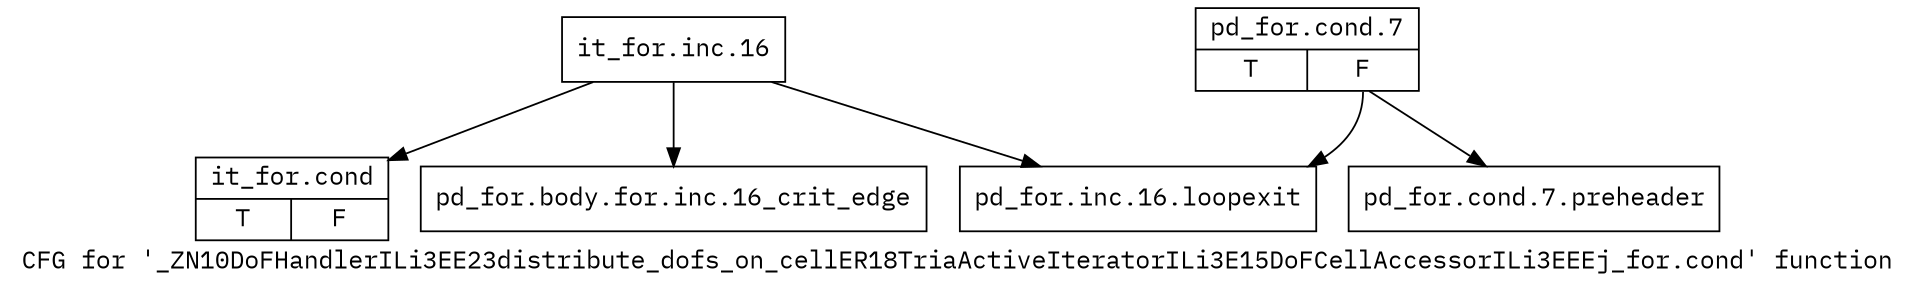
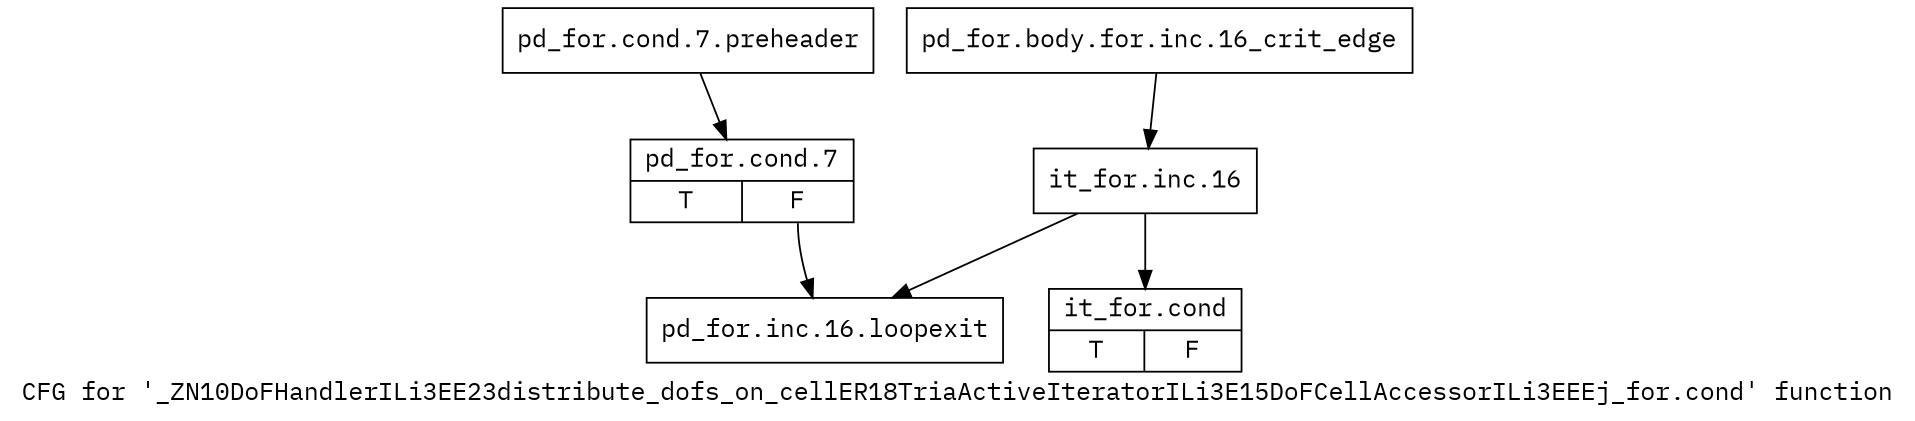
(674, 115) -> (1153, 102)
(1420, 124) -> (710, 98)
